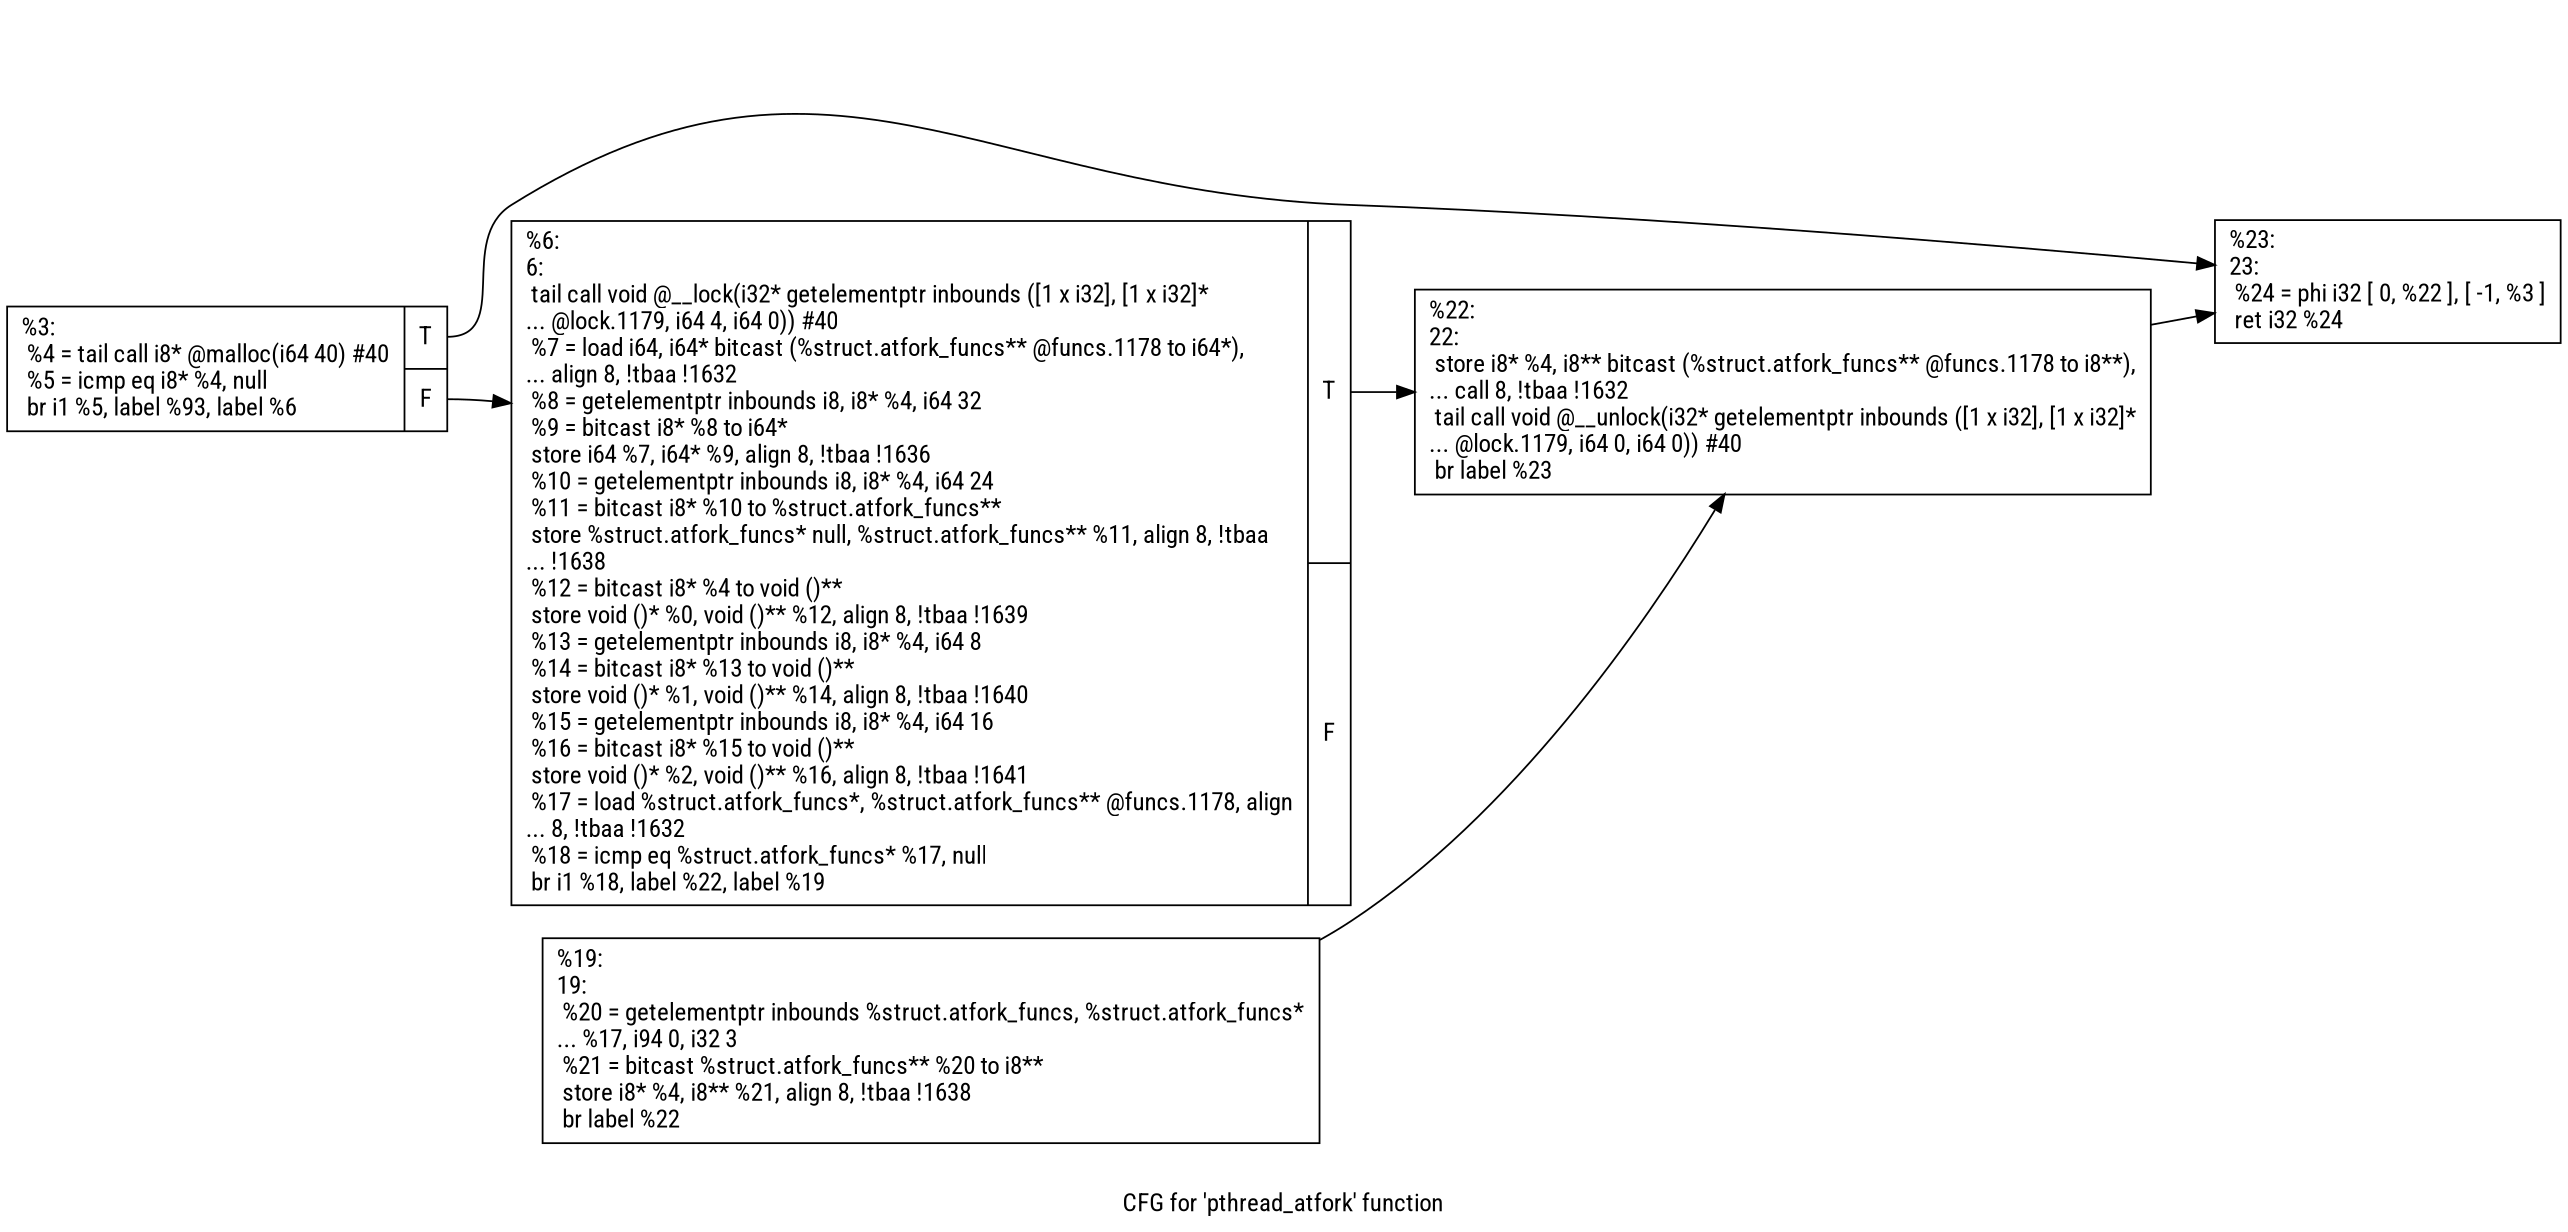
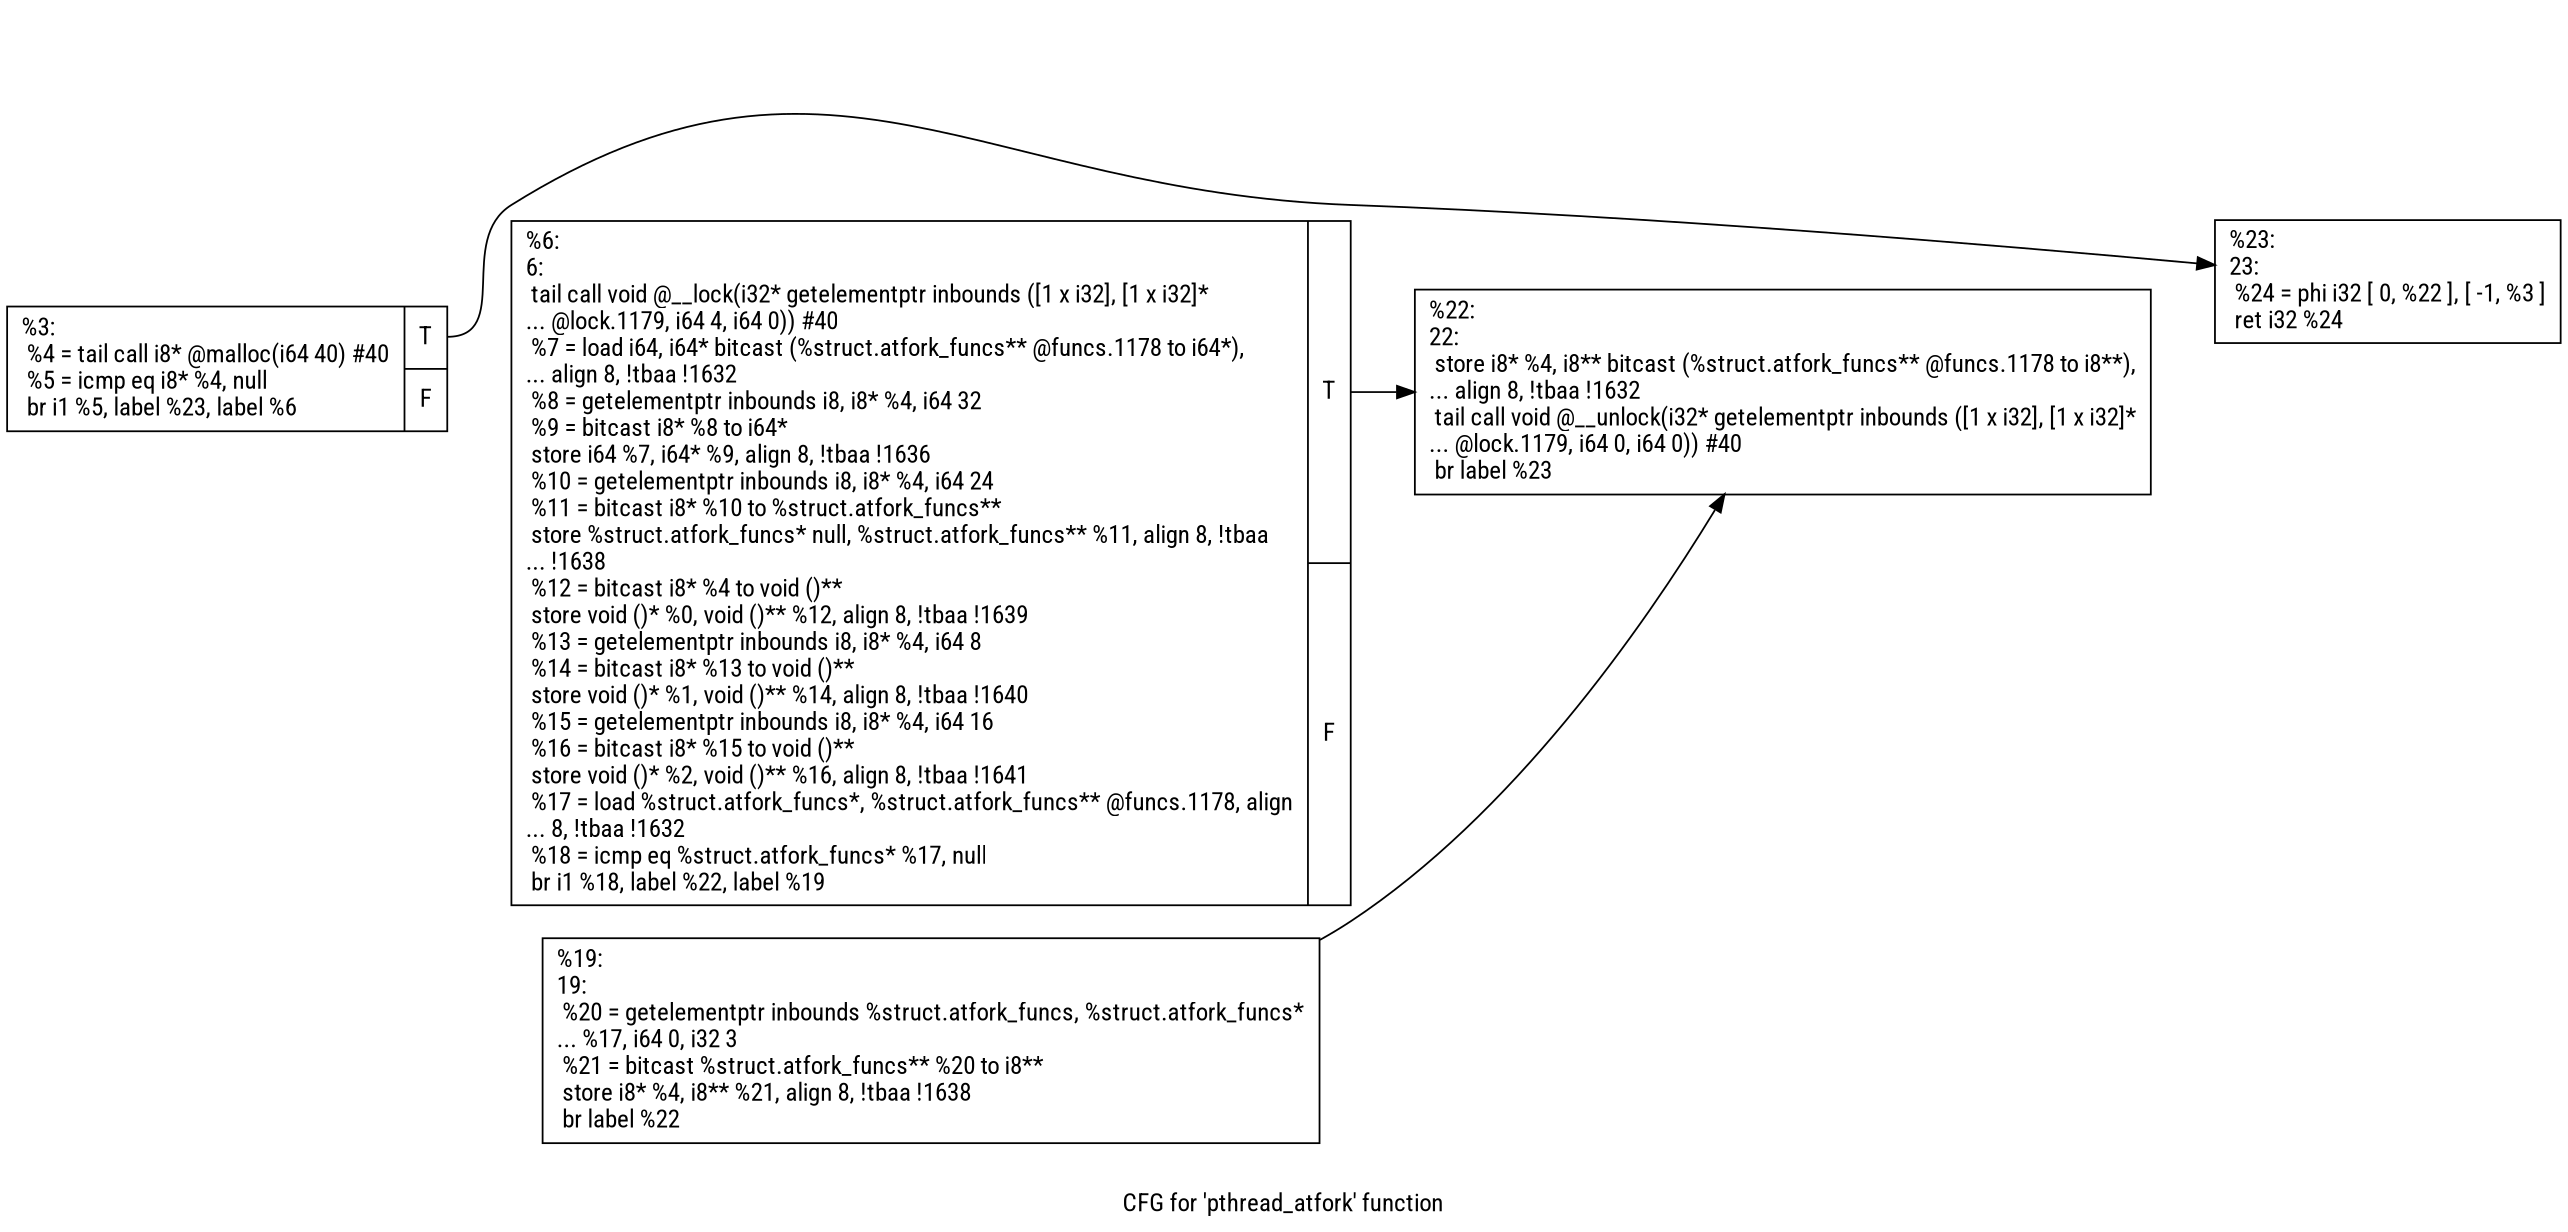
(2174, 321) -> none
(1529, 391) -> (1535, 391)
(470, 400) -> none
(159, 408) -> (159, 408)
(648, 1040) -> (648, 1040)
